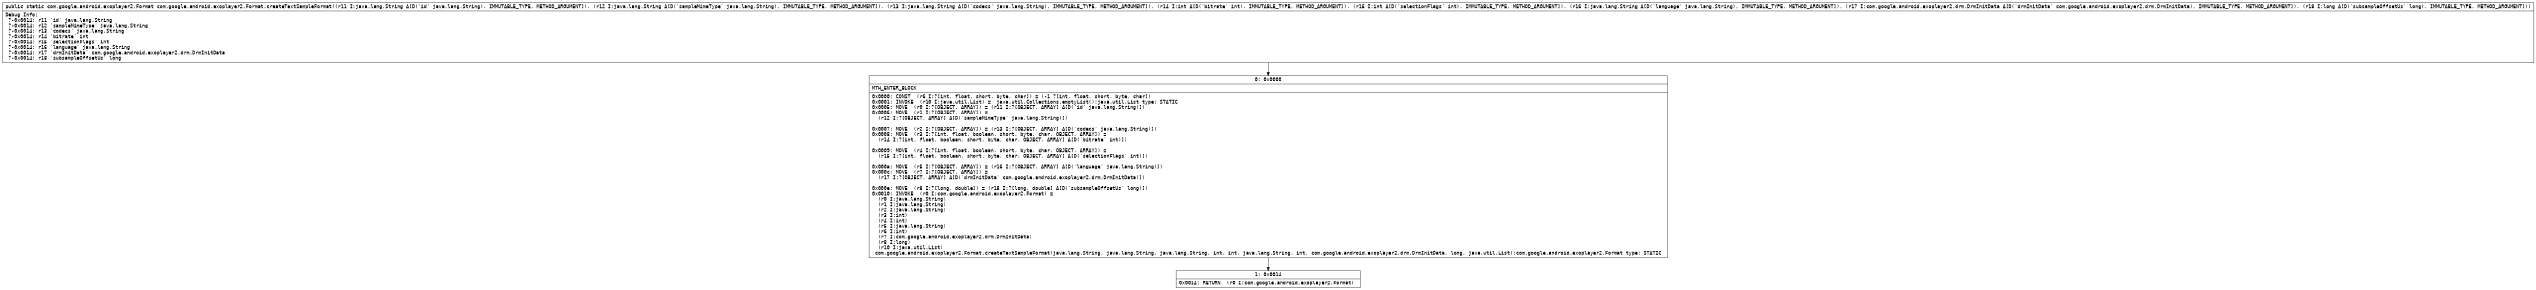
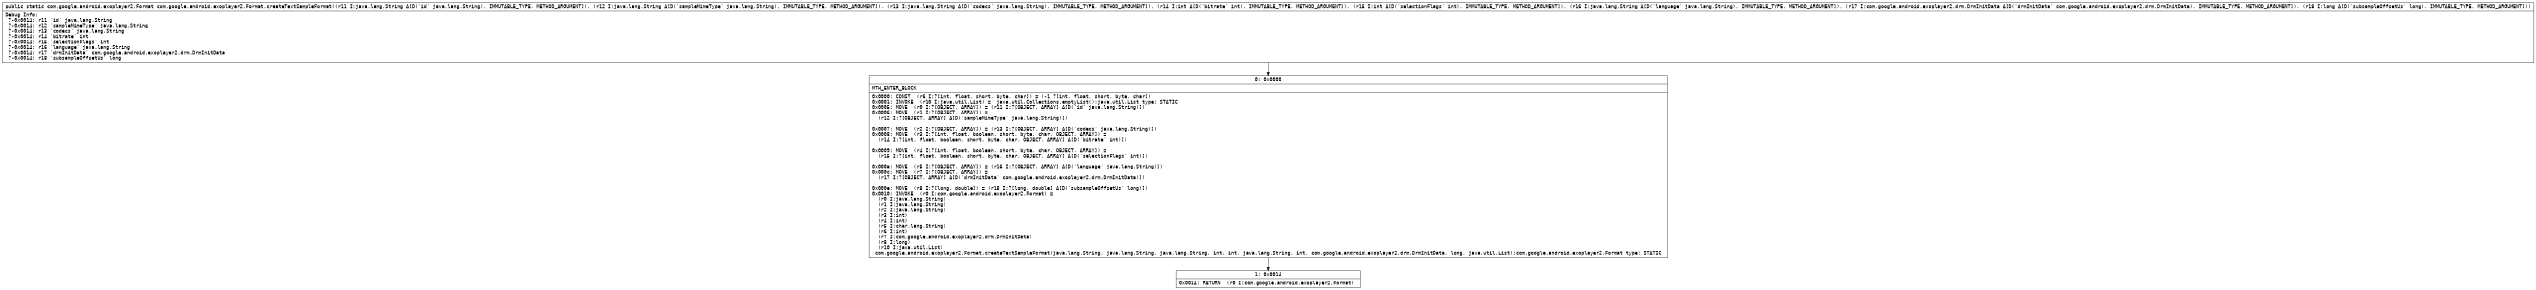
(909, 226) -> (909, 226)
